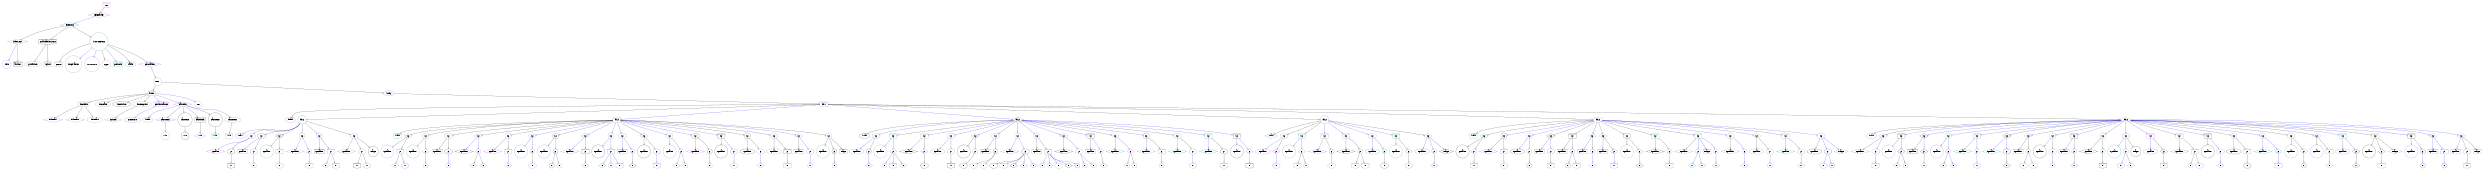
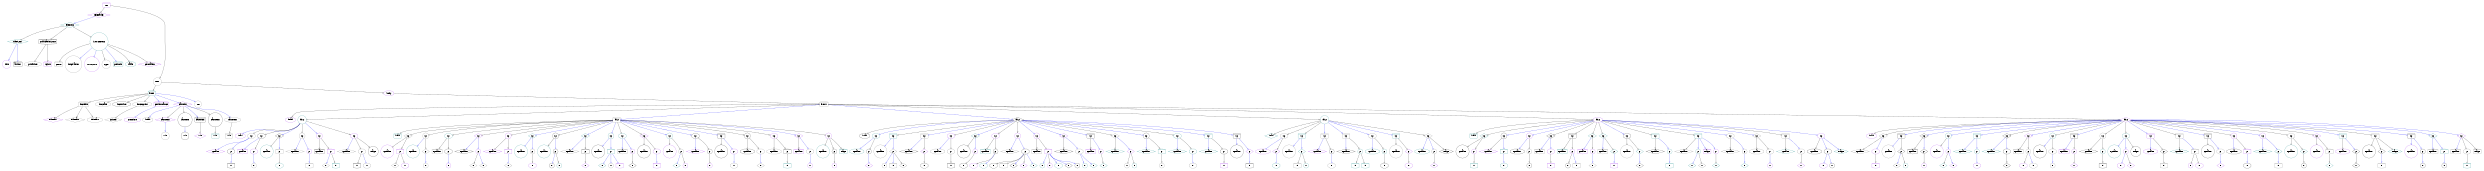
(153, 72) -> (164, 22)
(824, 104) -> (824, 104)
